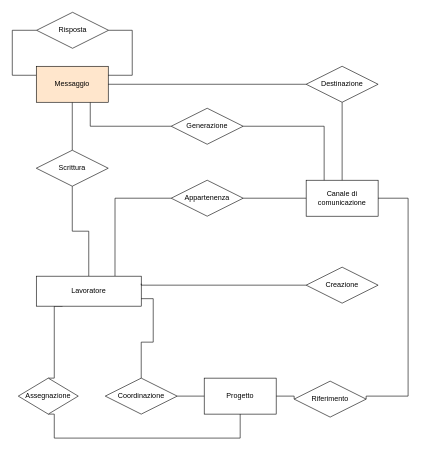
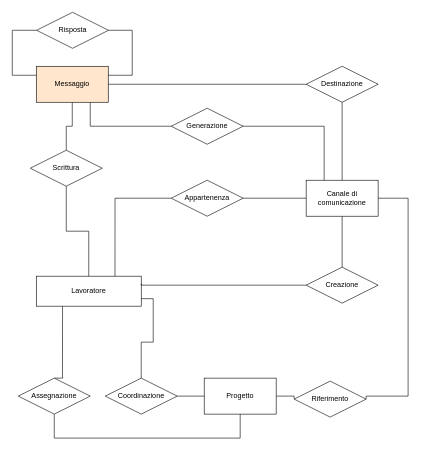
(72, 168) -> (66, 168)
none -> (342, 242)
(48, 396) -> (54, 396)
